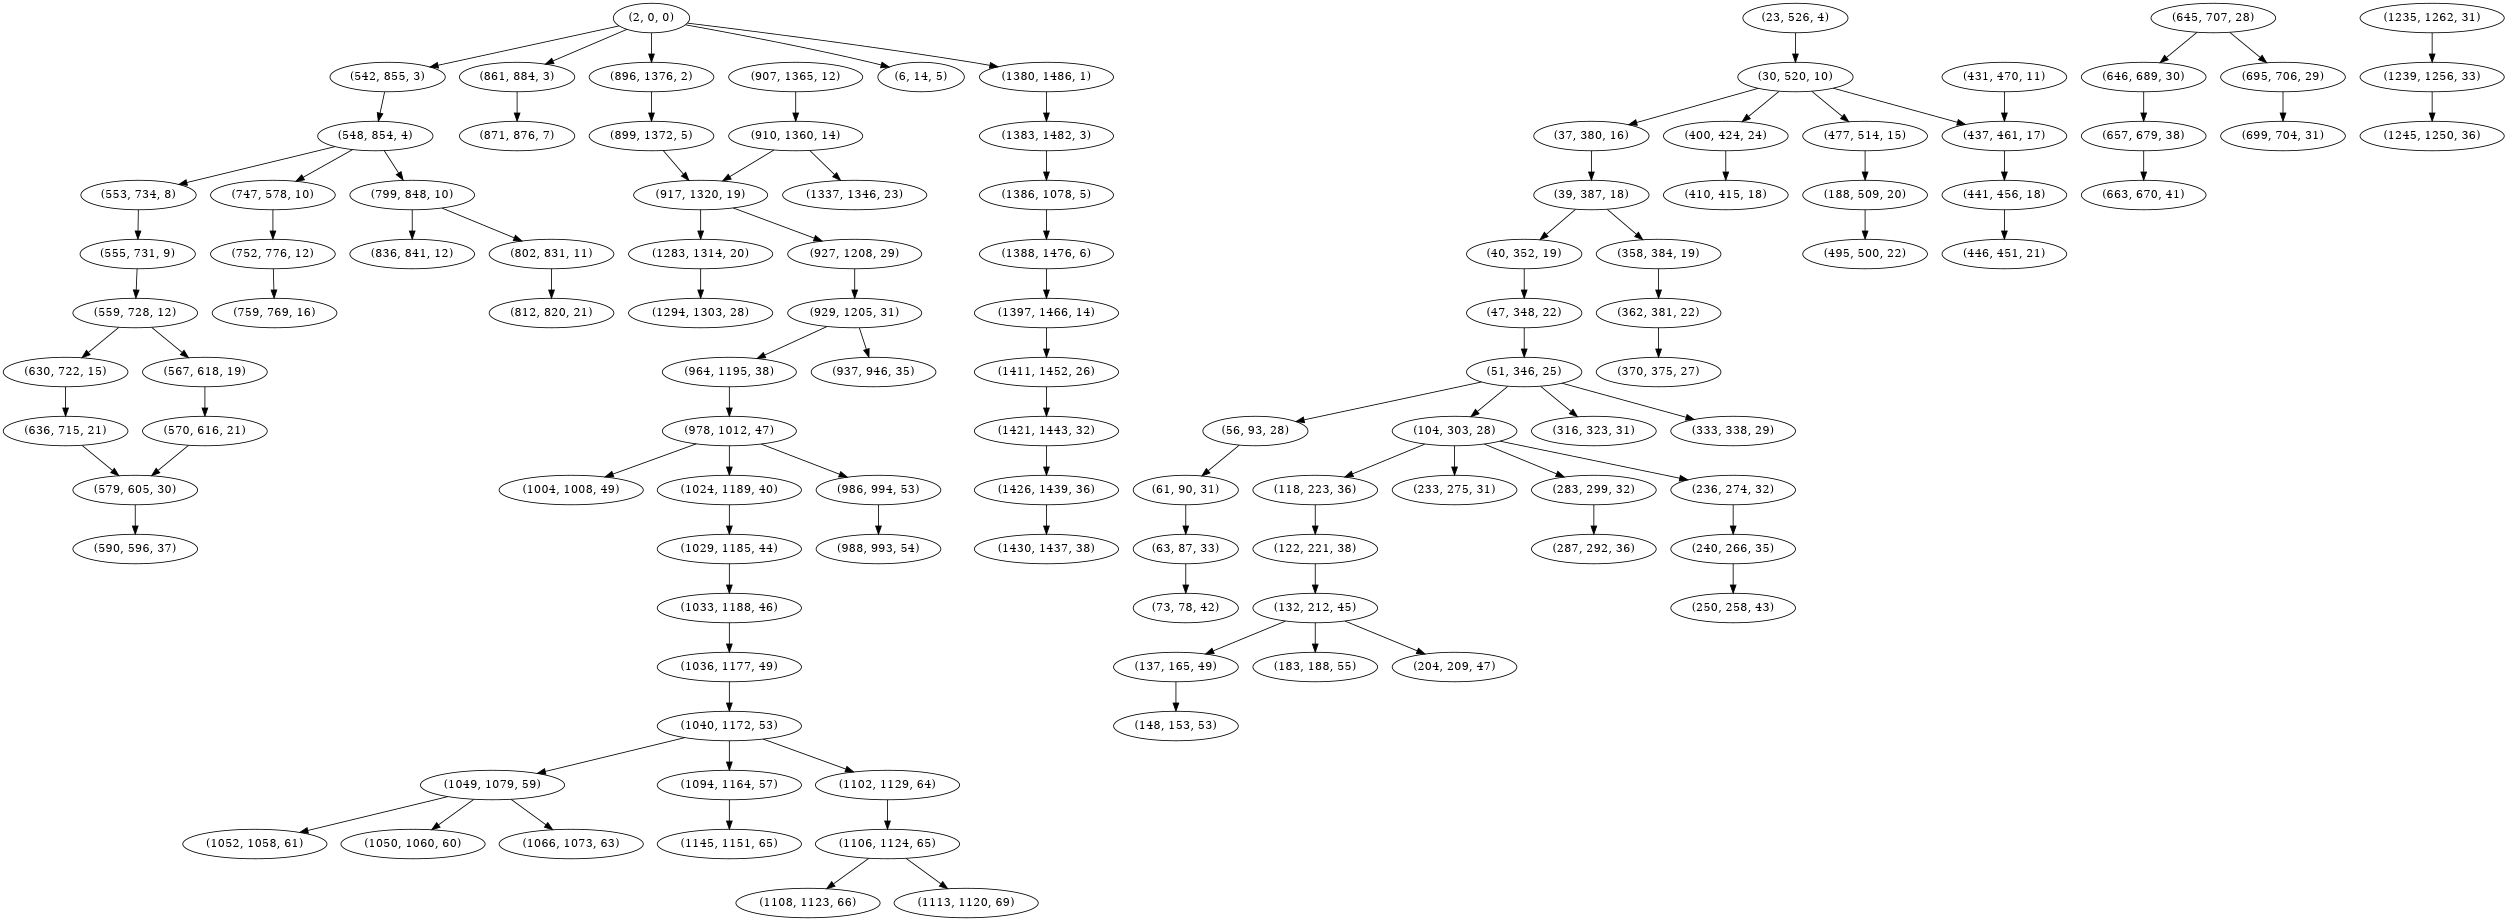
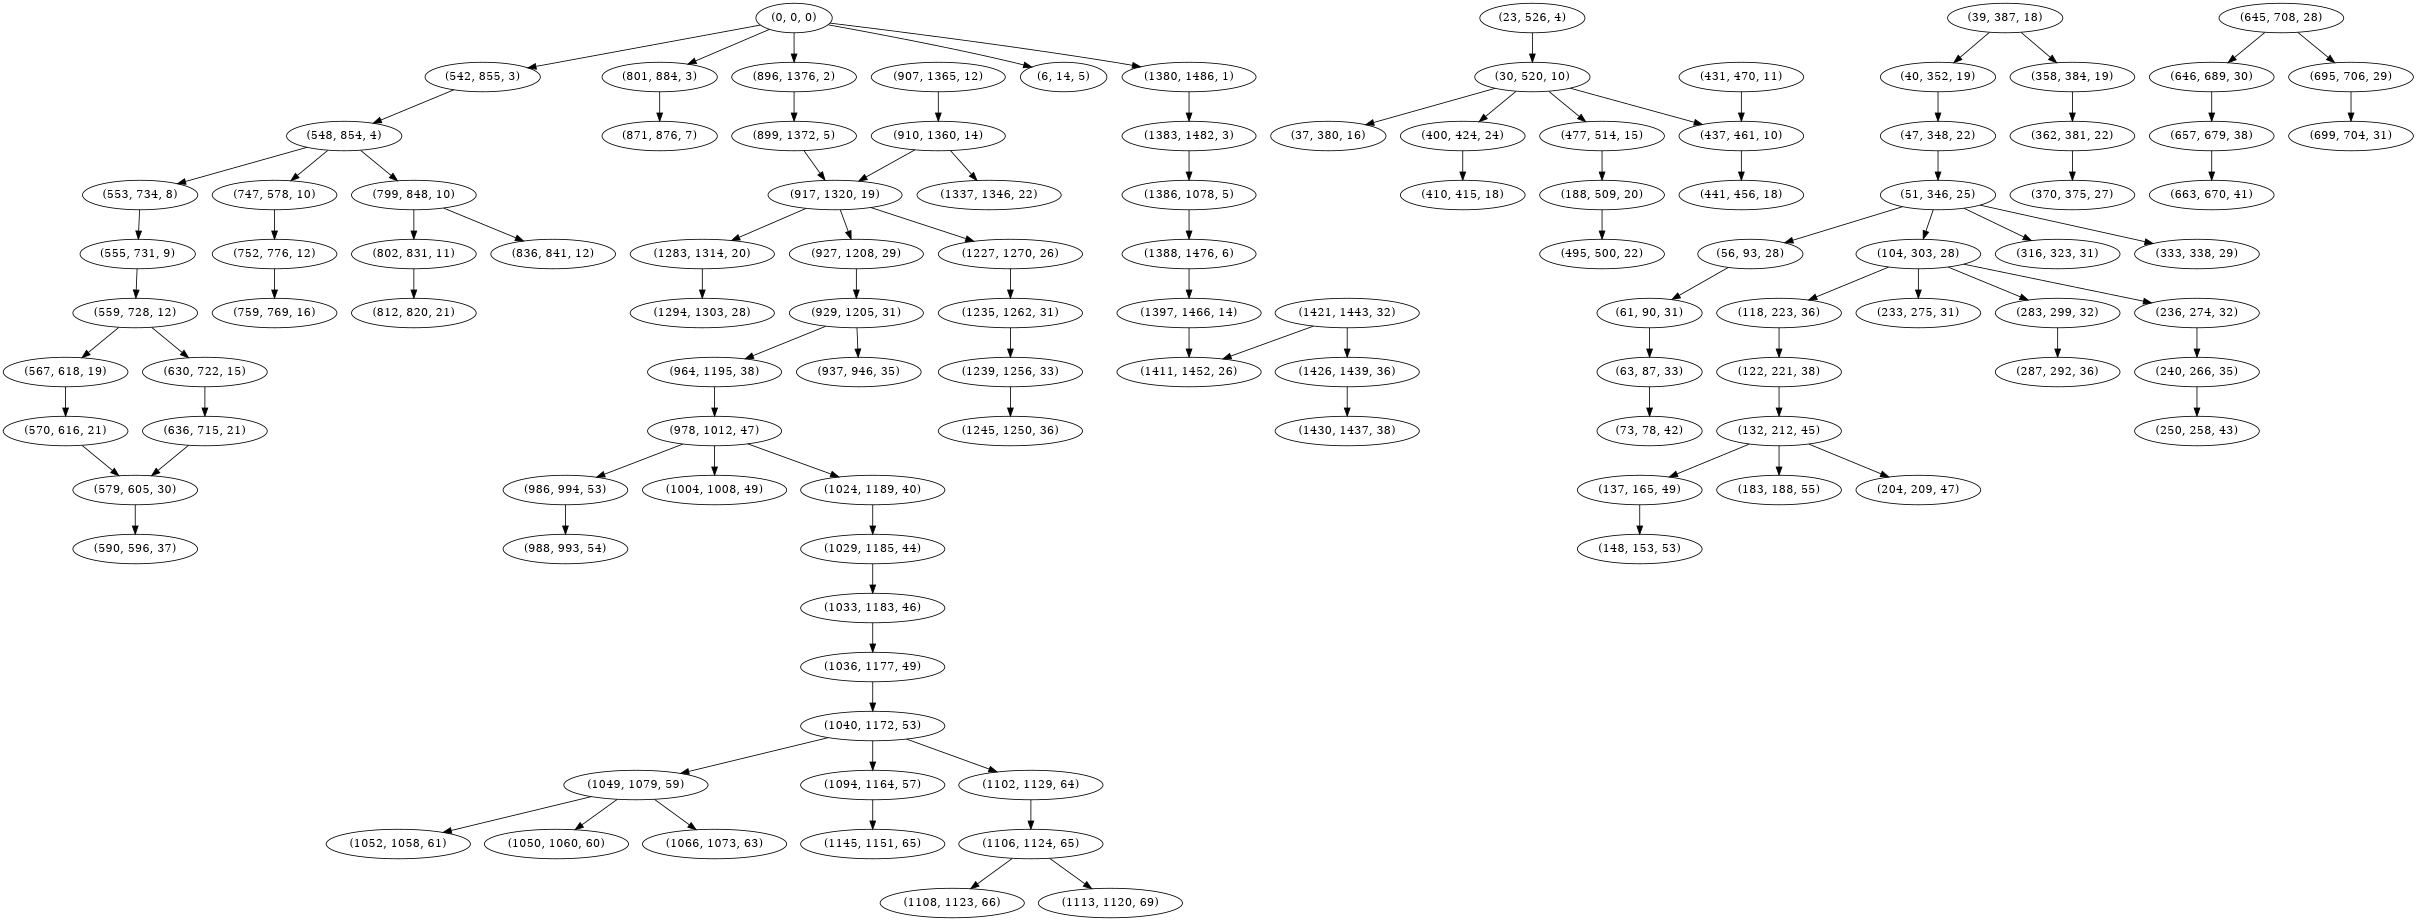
(651, 18) -> (794, 18)
(2213, 18) -> (2281, 18)
(517, 77) -> (660, 77)
(2004, 136) -> (1741, 136)
(1591, 162) -> none
(855, 195) -> (989, 195)
none -> (1010, 254)
(2004, 254) -> none
(1046, 398) -> (1272, 341)
(729, 608) -> (873, 608)
